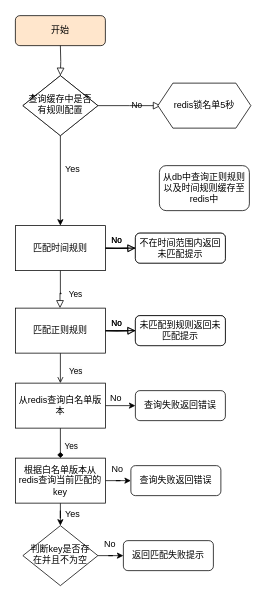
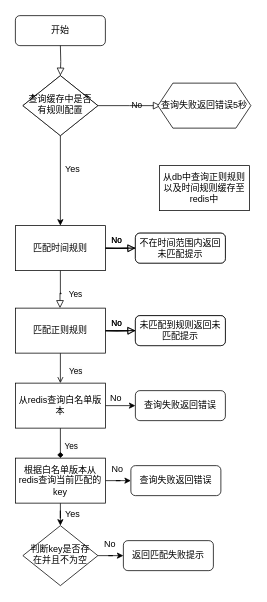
(60, 30) -> (60, 30)
(204, 105) -> (204, 105)
(204, 188) -> (204, 188)
